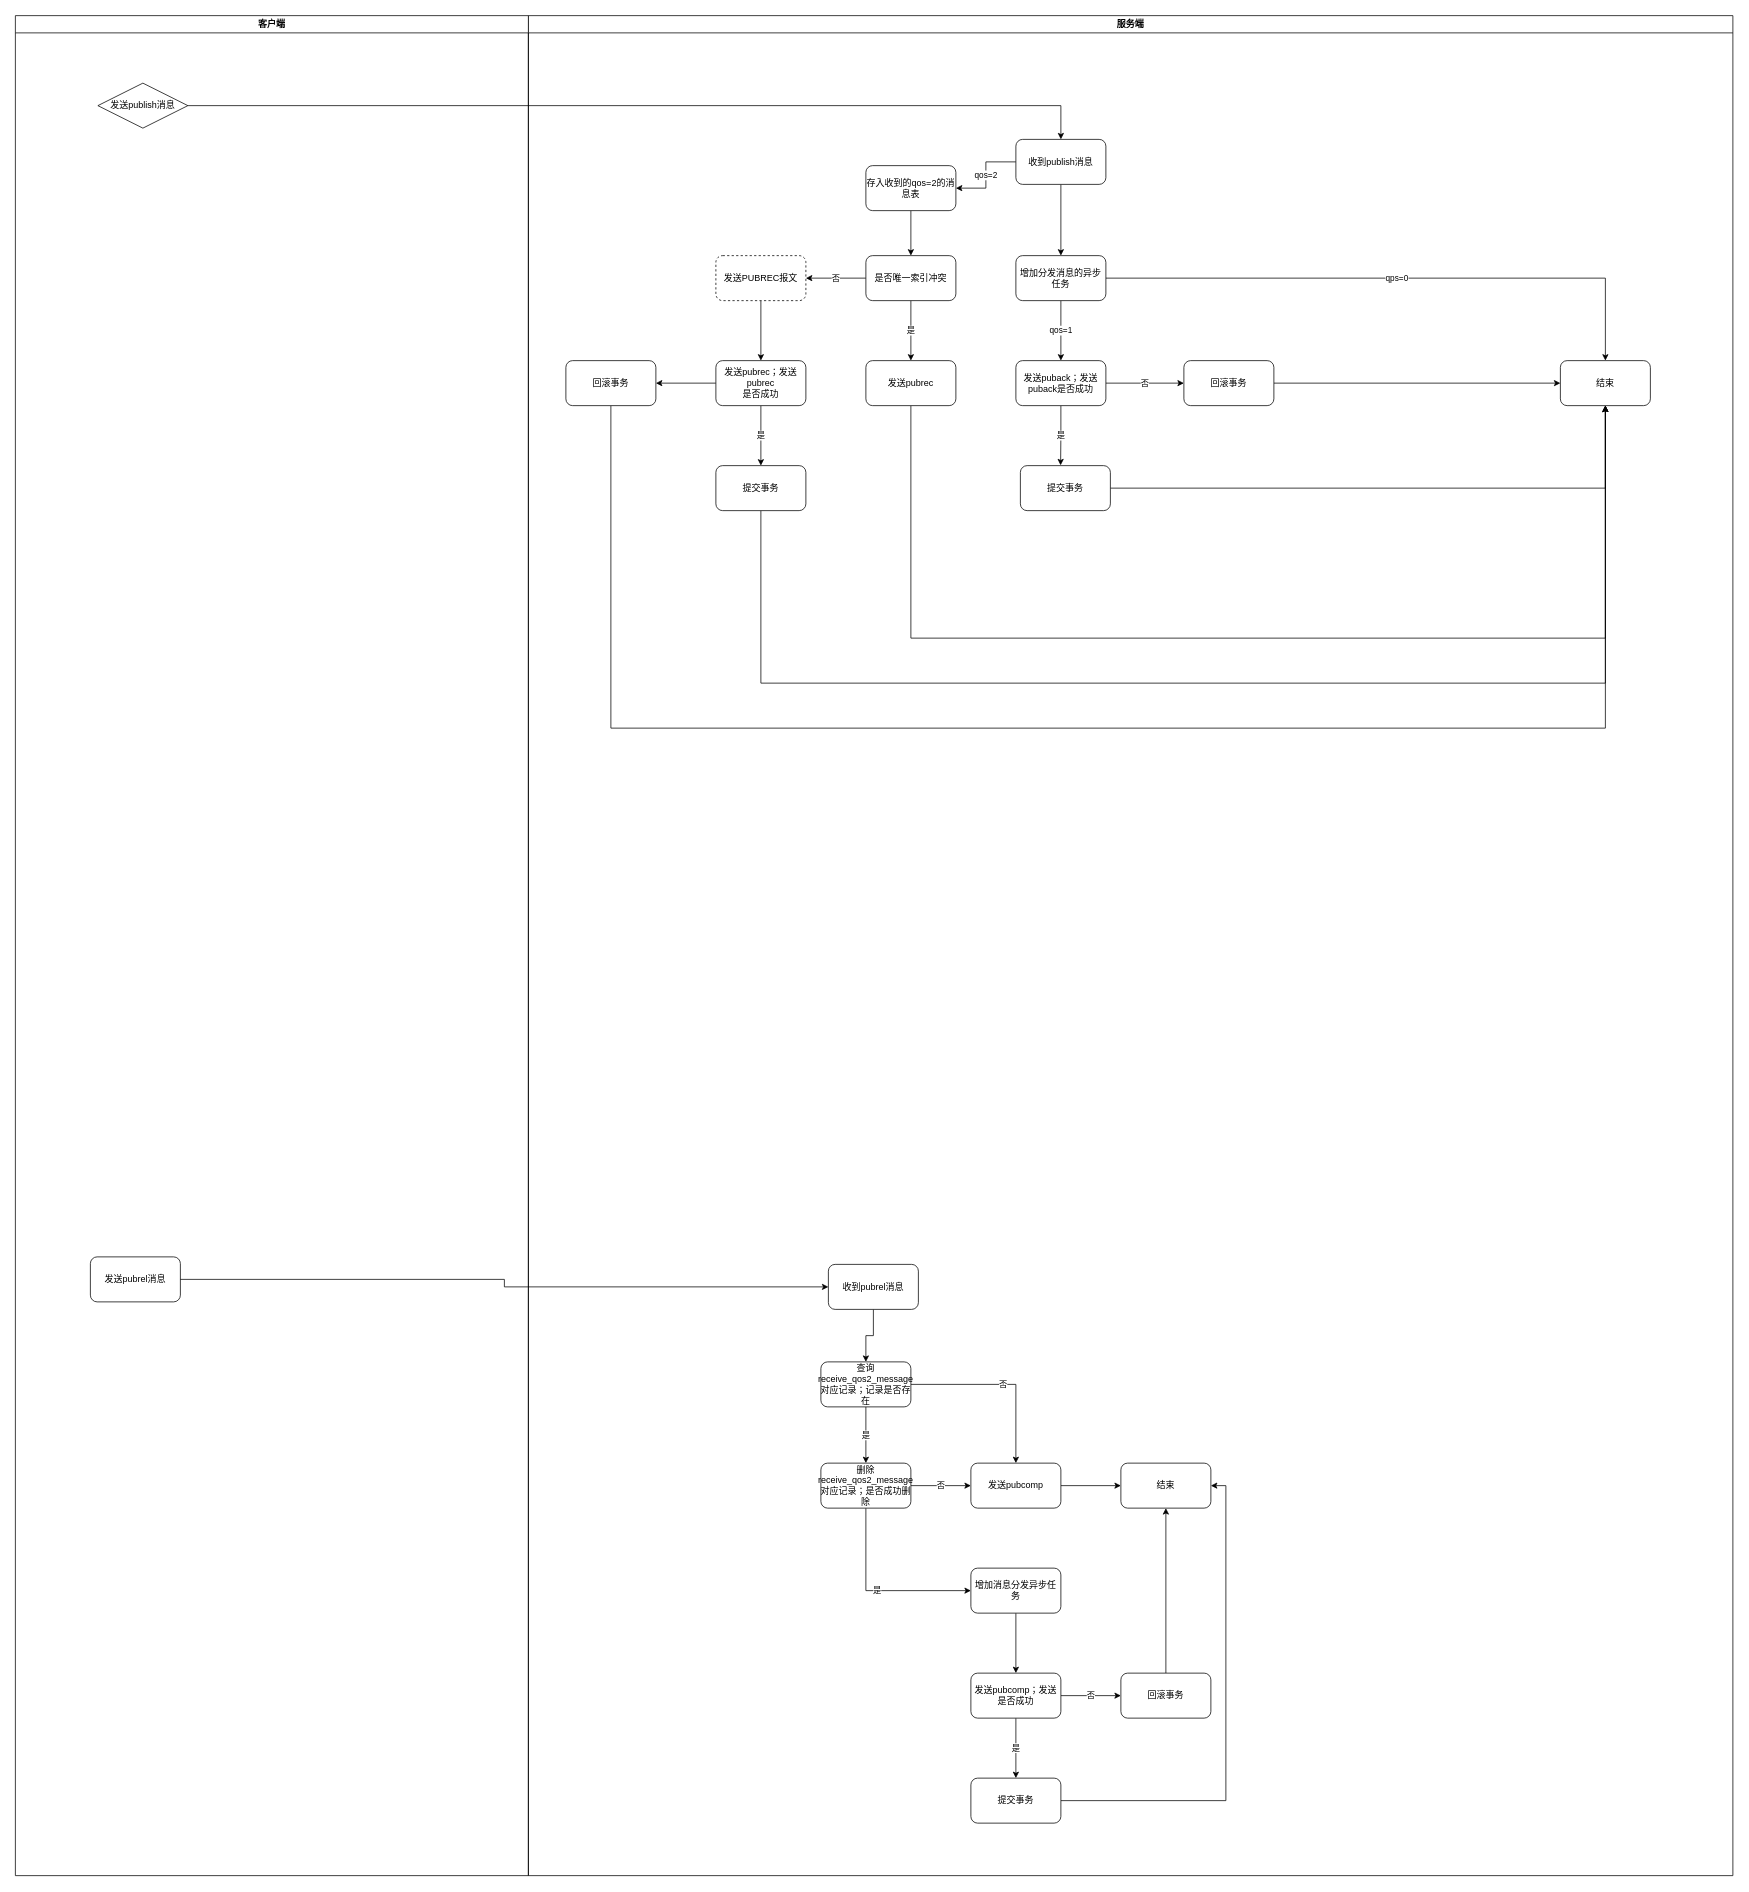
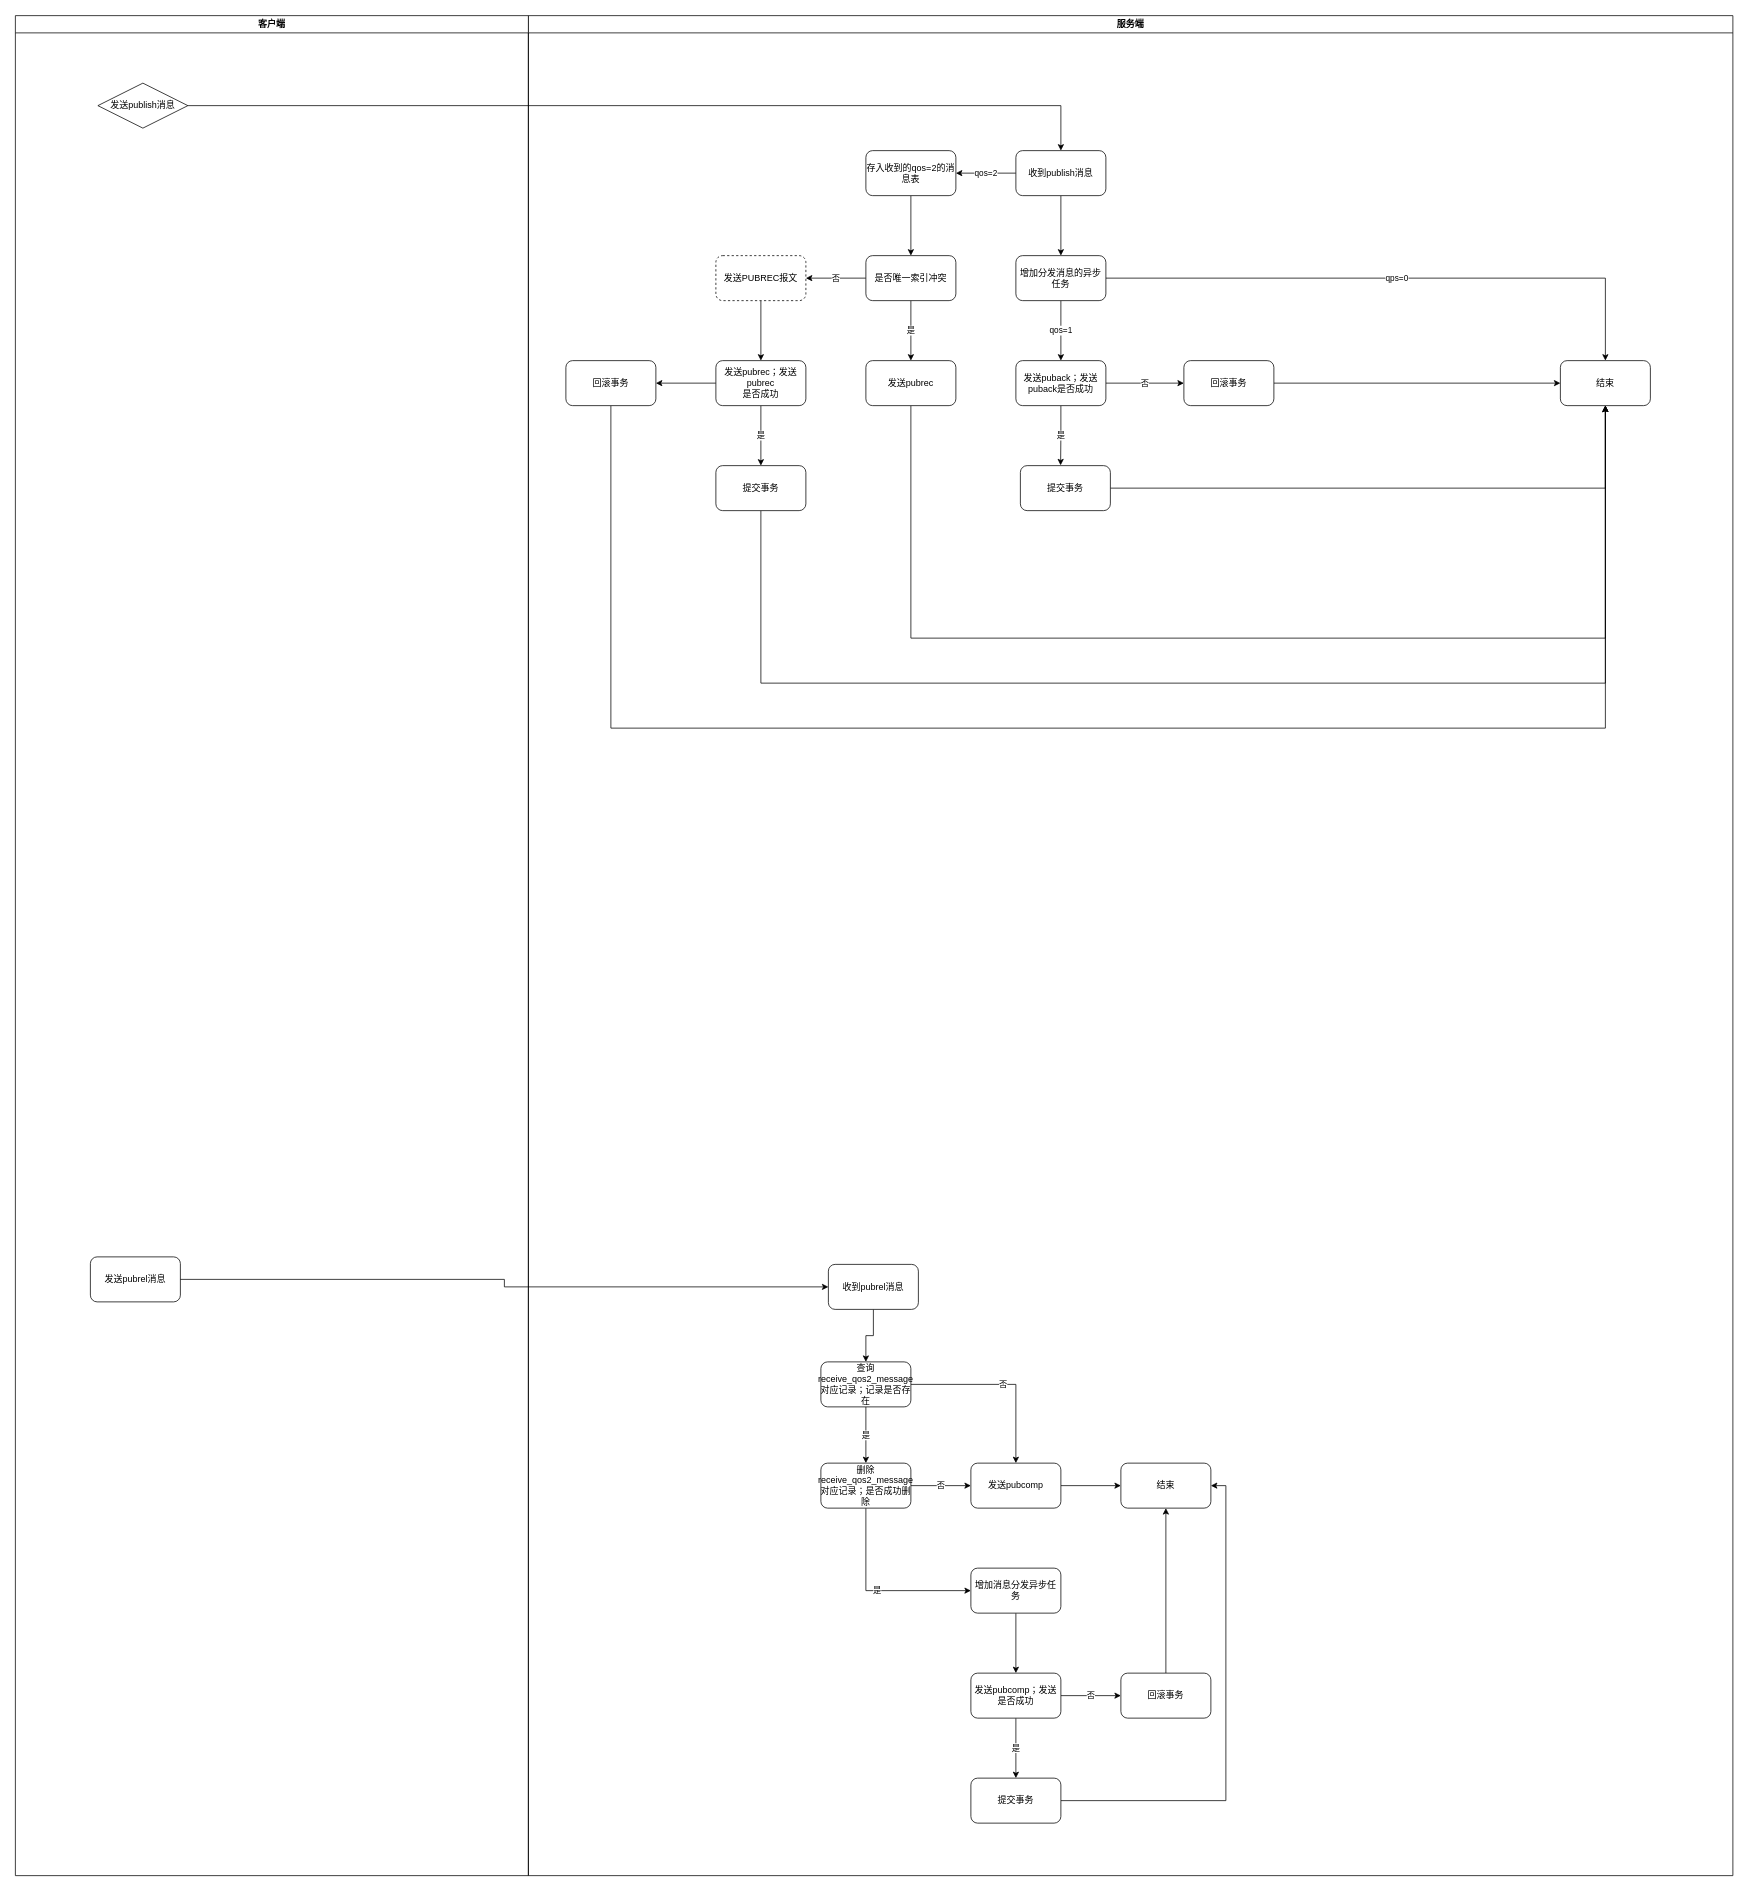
(1061, 162) -> (1061, 173)
(911, 188) -> (911, 173)
